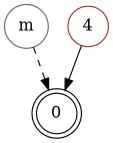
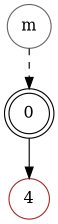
(75, 63) -> (29, 153)
